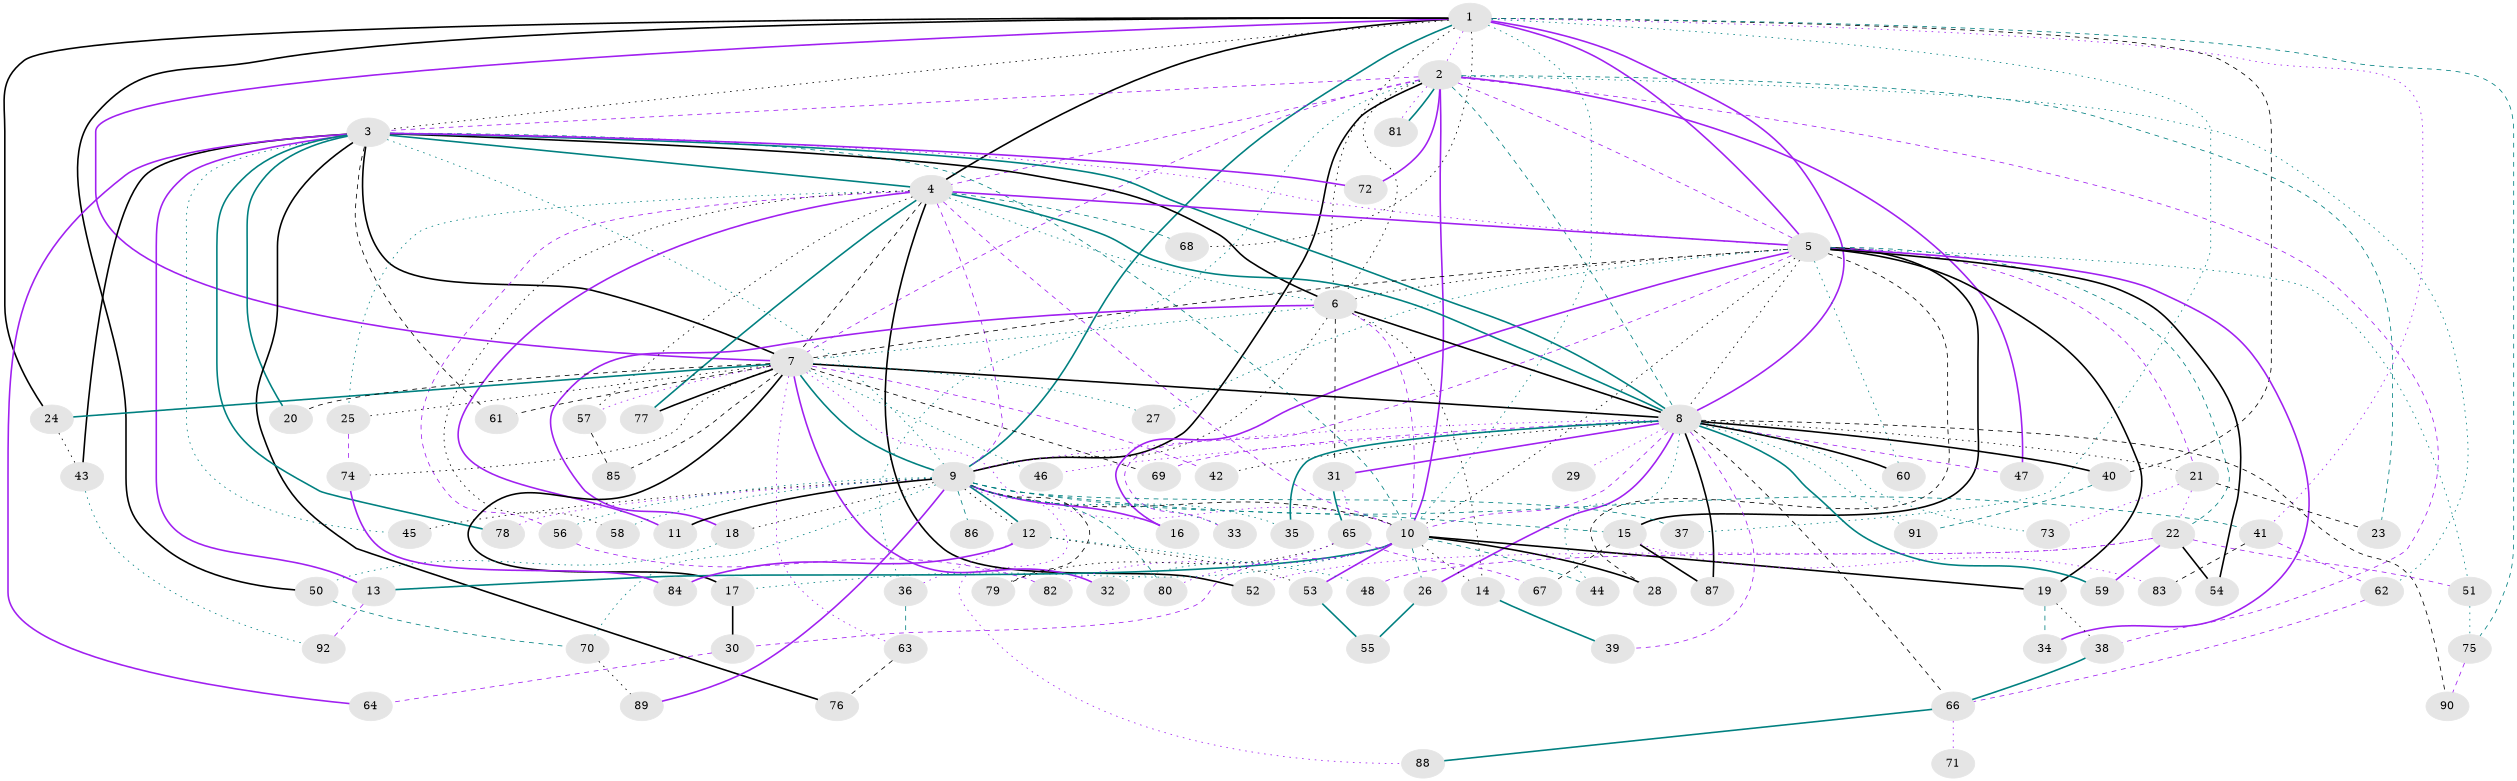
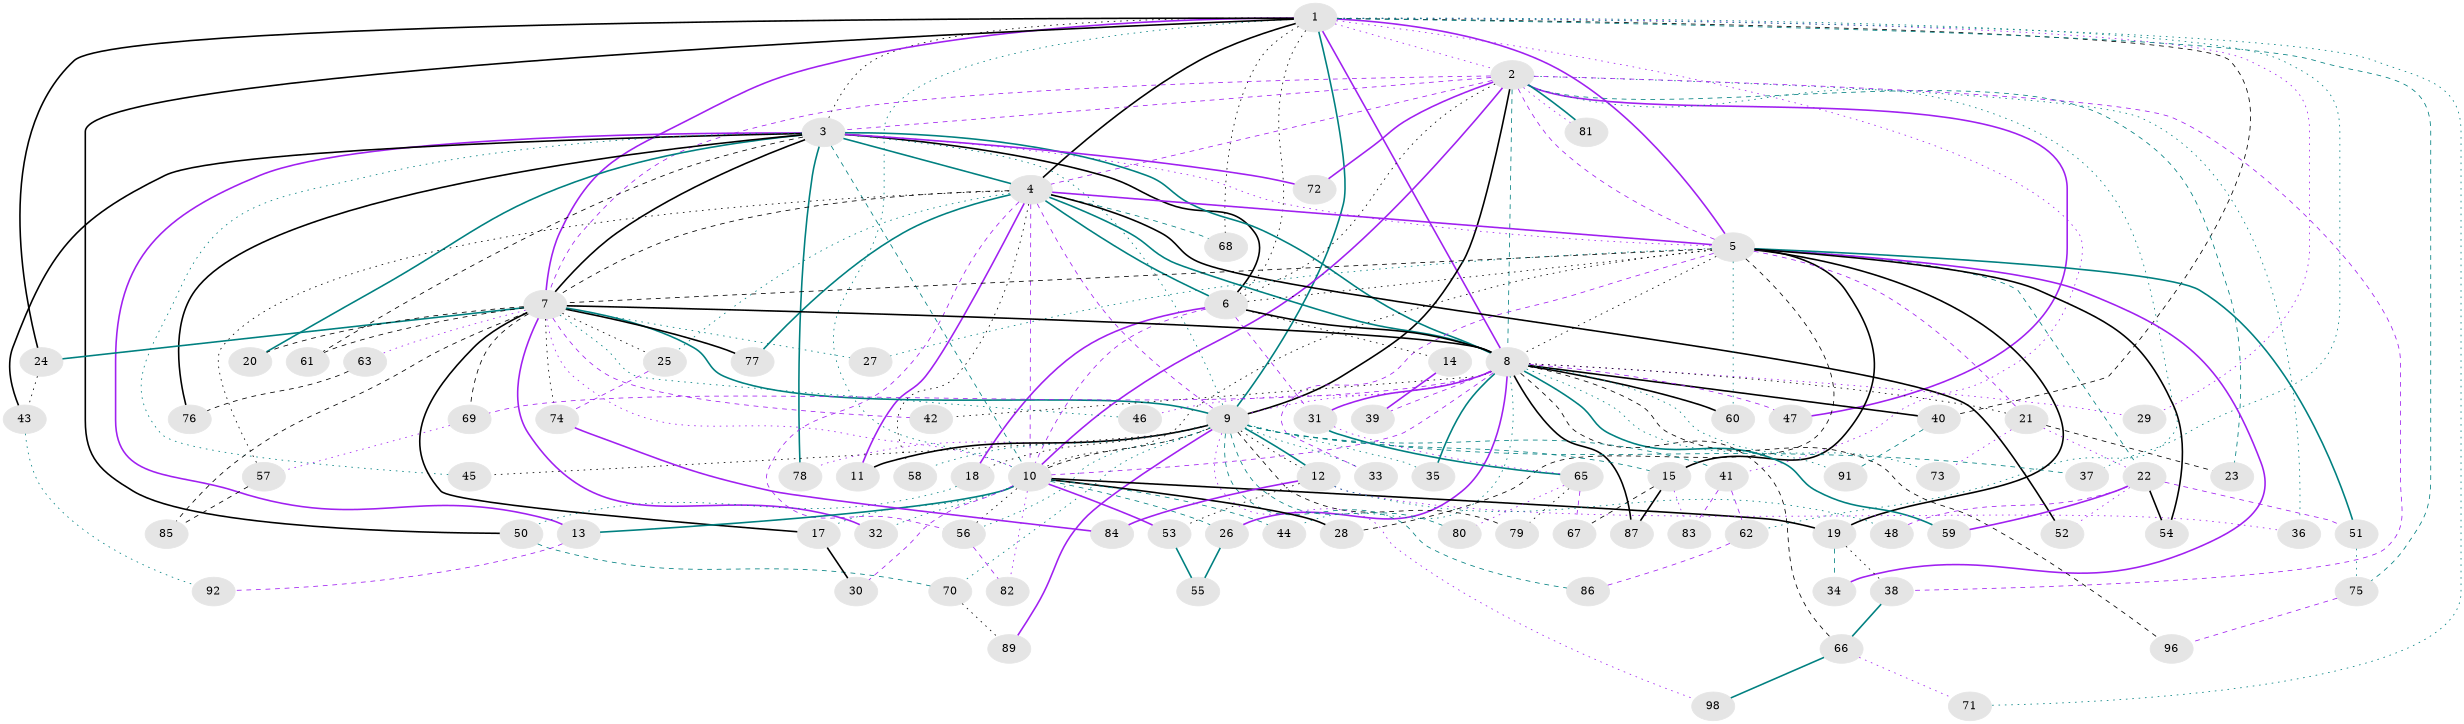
none -> (2253, 63)
none -> (2396, 68)
(1120, 258) -> (1125, 252)
(2239, 274) -> (2118, 274)
(1063, 333) -> none
(1335, 383) -> (1274, 366)
(664, 390) -> (367, 448)
(1212, 432) -> none
(1177, 534) -> none
(1446, 563) -> (997, 506)
(2210, 563) -> (1708, 505)
(906, 620) -> none
(1547, 621) -> (1402, 398)
(2171, 657) -> (1669, 566)
(371, 706) -> none
(2447, 706) -> (2172, 649)
(1423, 764) -> (1713, 706)
